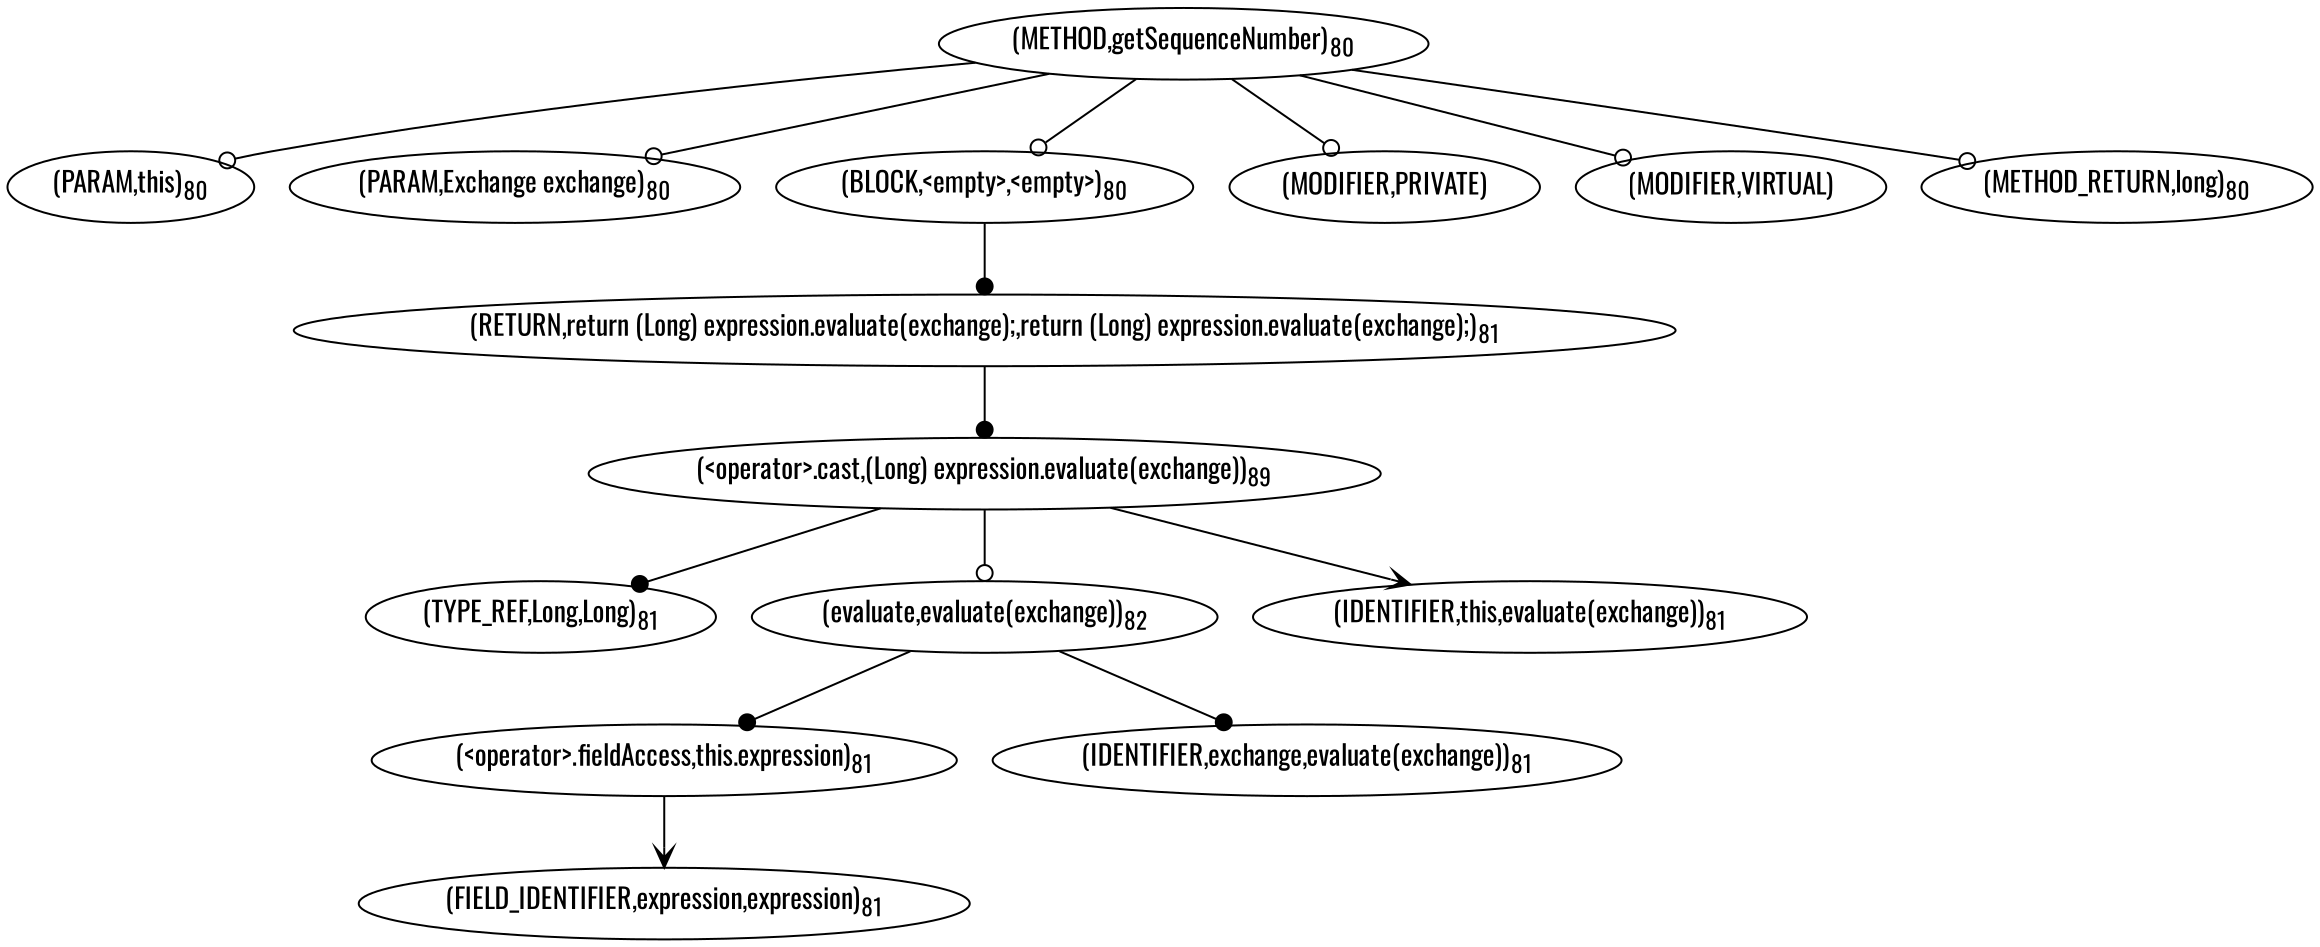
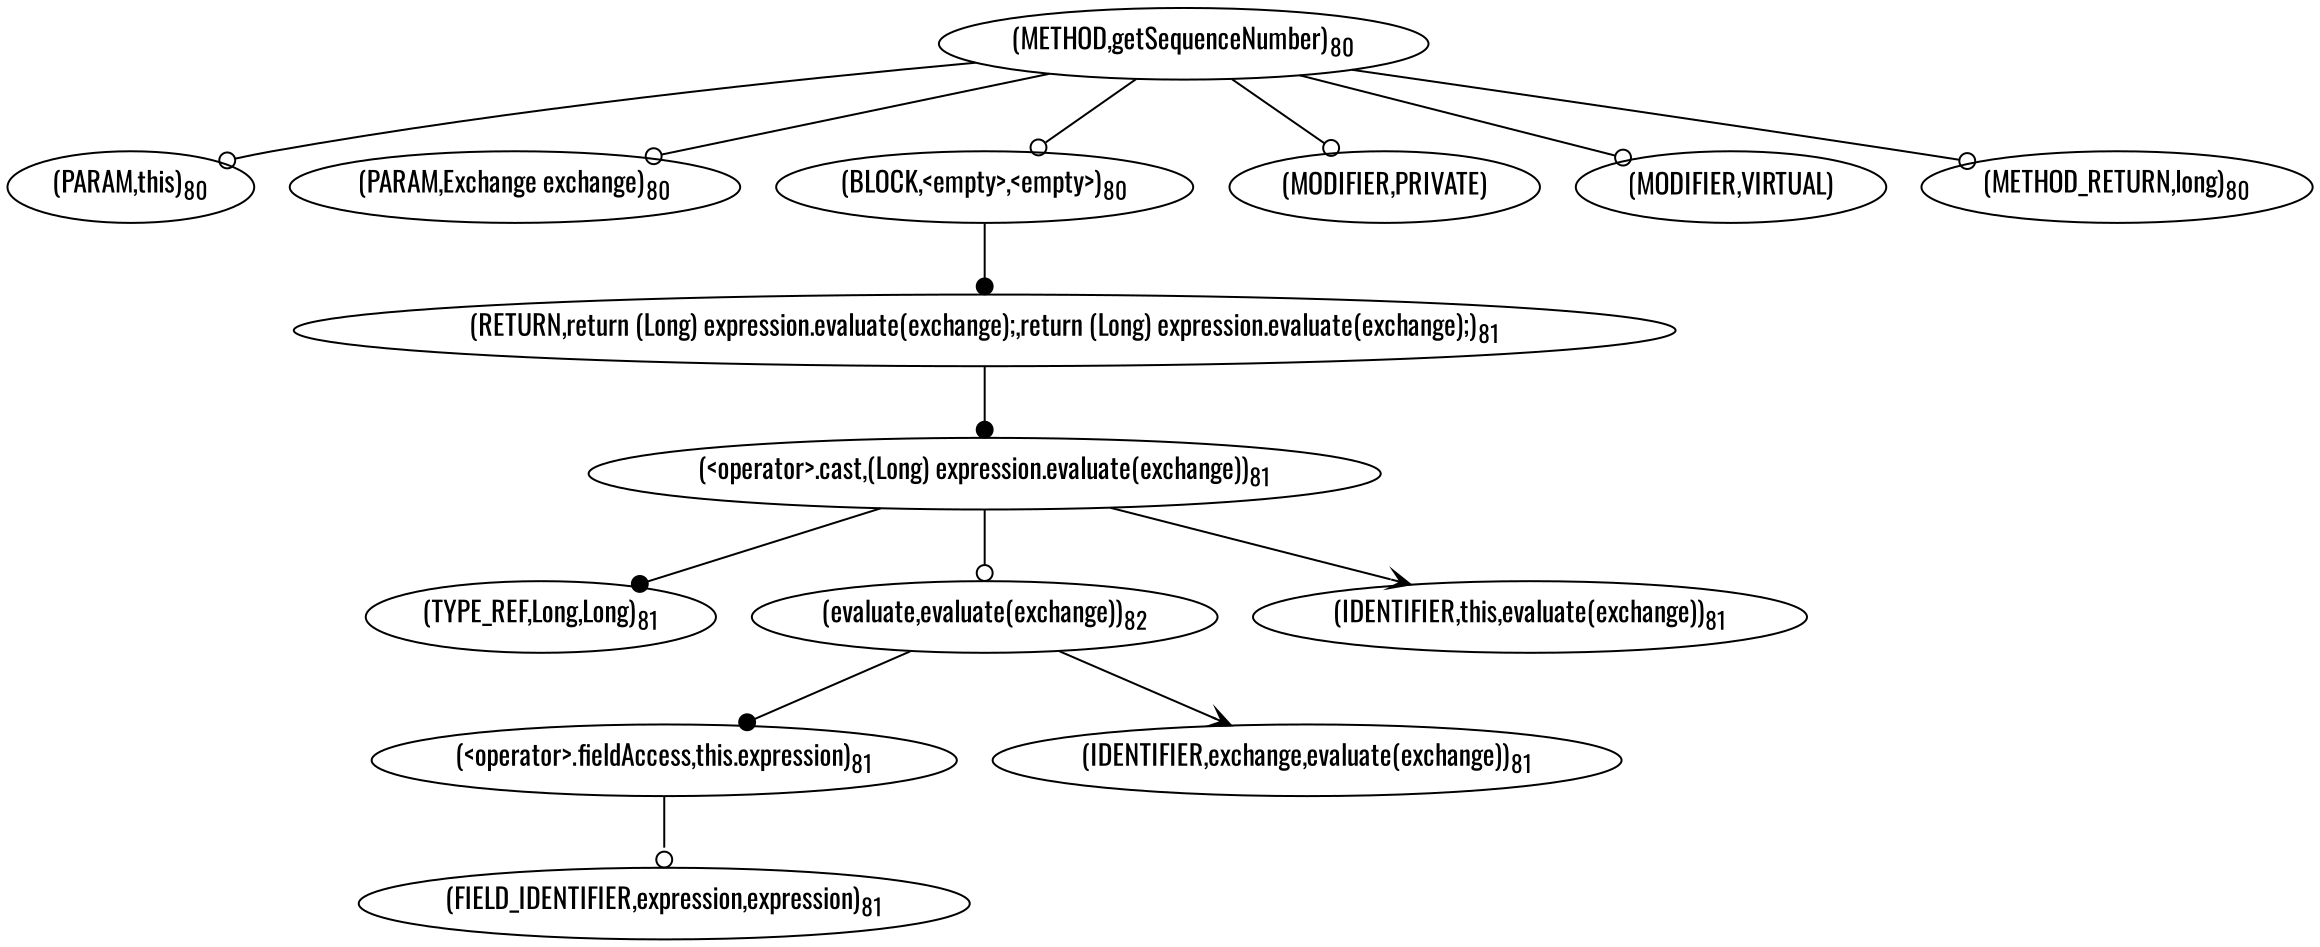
(1260, 471) -> (1260, 471)
(1138, 685) -> (1138, 685)
(664, 822) -> (664, 822)
